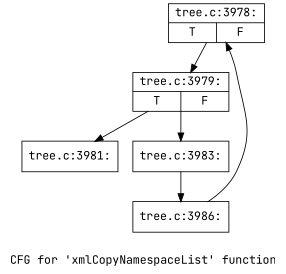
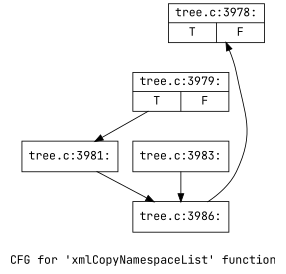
(201, 54) -> none
(181, 122) -> none
none -> (122, 185)
